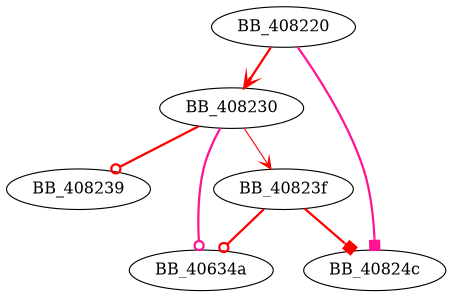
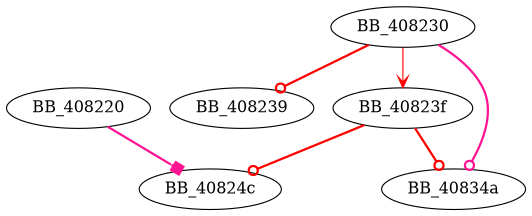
(261, 63) -> none
(325, 226) -> (311, 147)
(201, 270) -> (454, 189)
